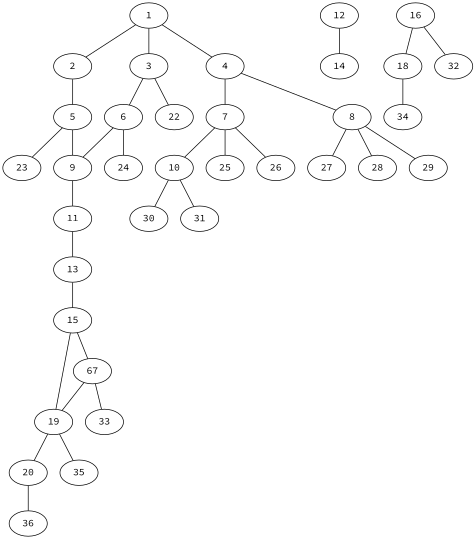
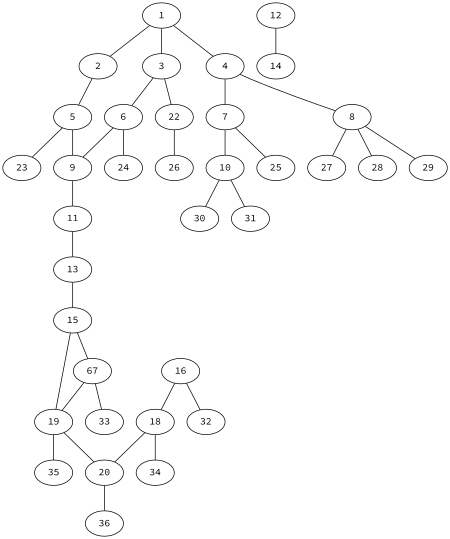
(250, 142) -> (174, 143)
none -> (130, 447)
